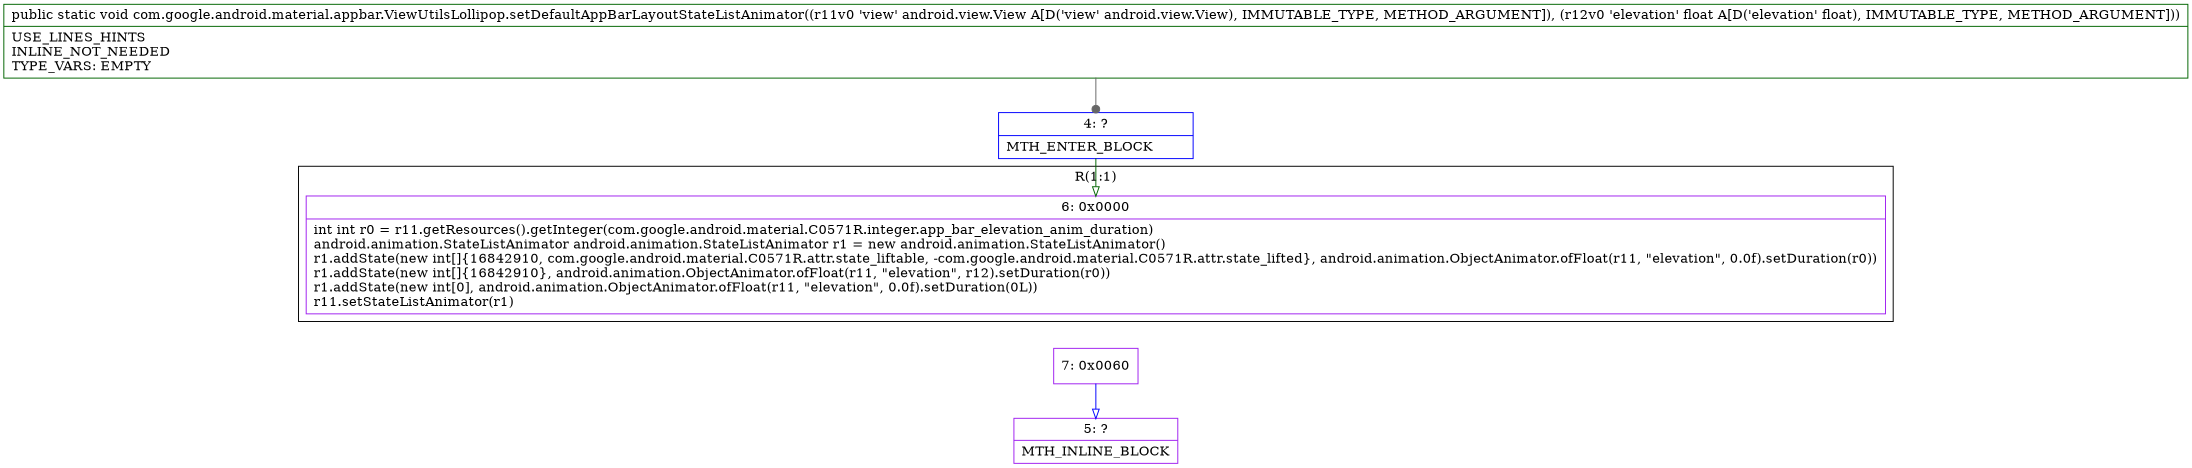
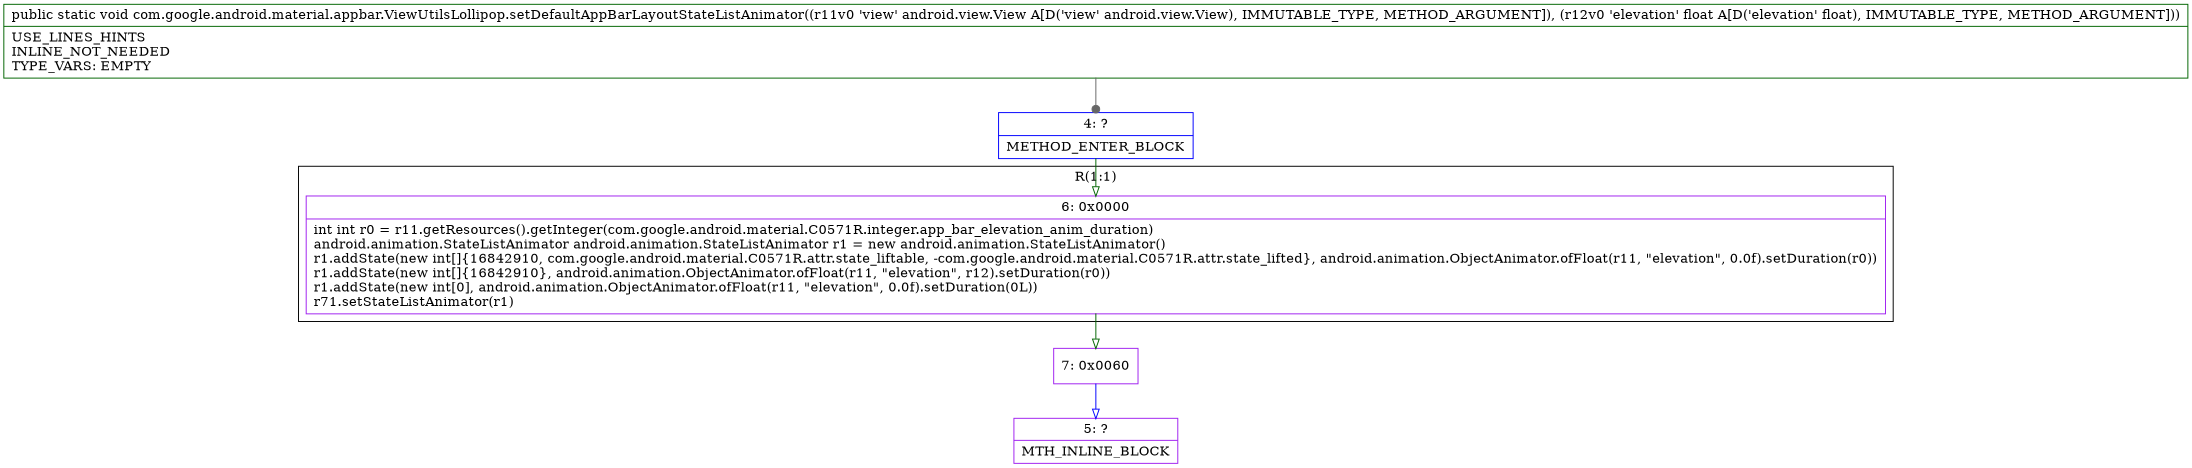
(1080, 147) -> (1096, 147)
(414, 302) -> (414, 302)
none -> (1096, 327)
